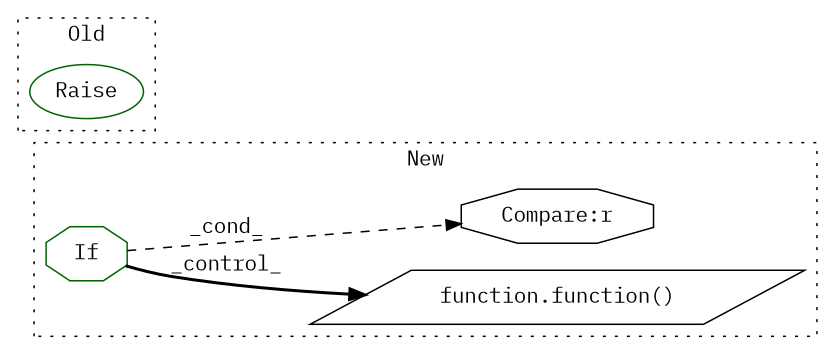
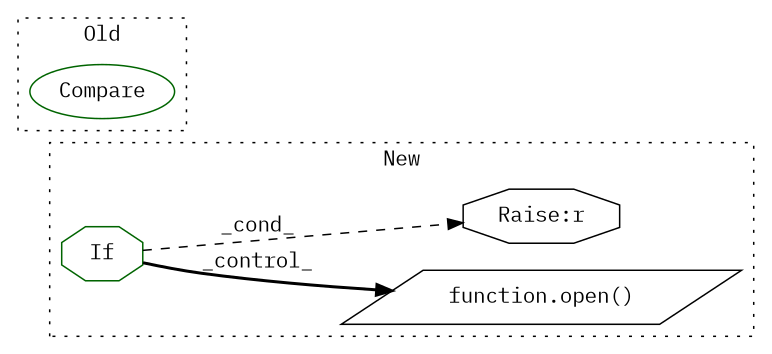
(87, 92) -> (102, 92)
(557, 216) -> (541, 216)
(557, 297) -> (541, 297)
